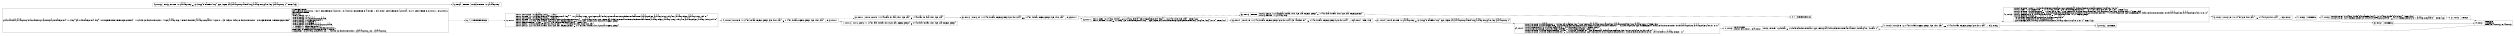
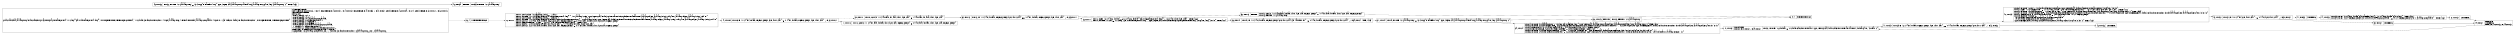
(2465, 18) -> (2465, 18)
none -> (1617, 19)
(1740, 27) -> (1739, 27)
